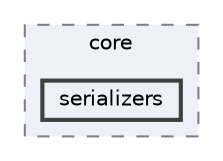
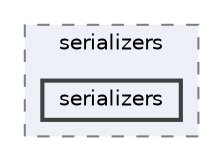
(112, 44) -> (112, 44)
